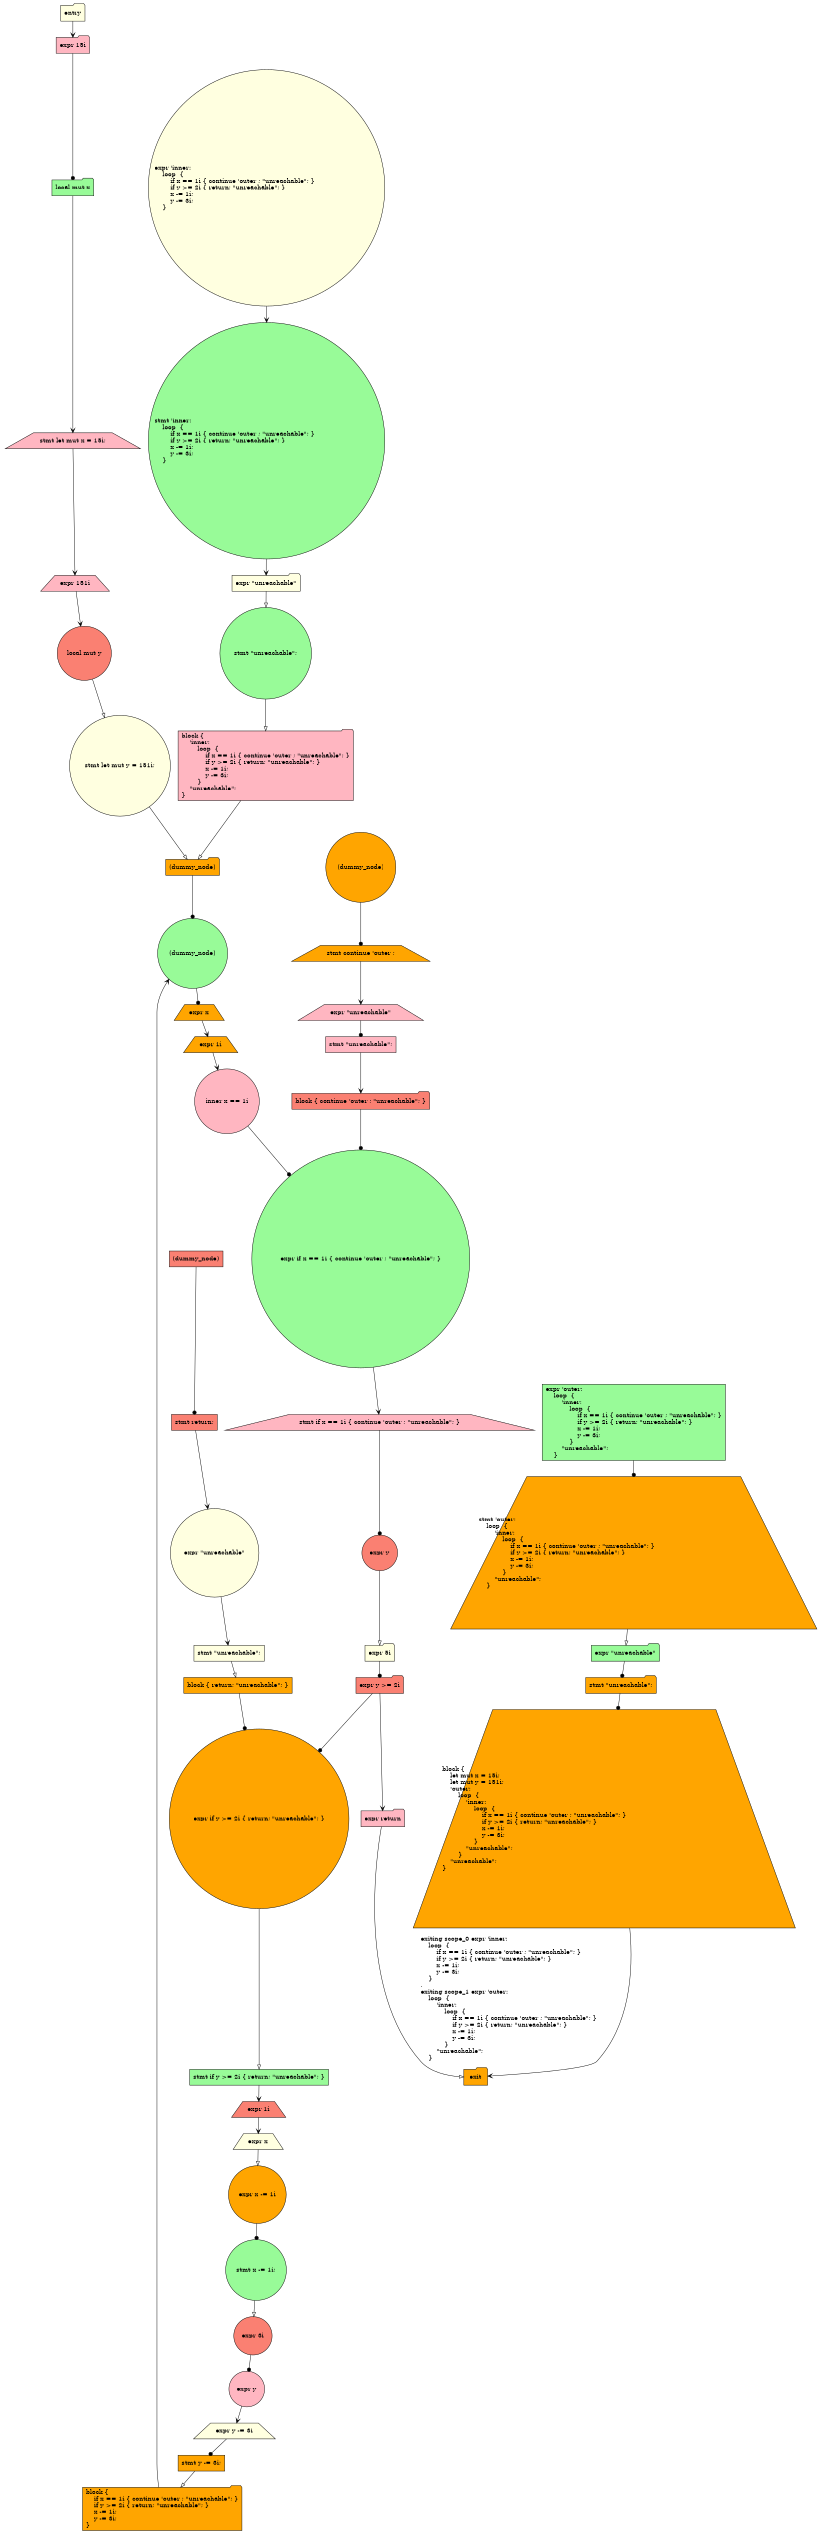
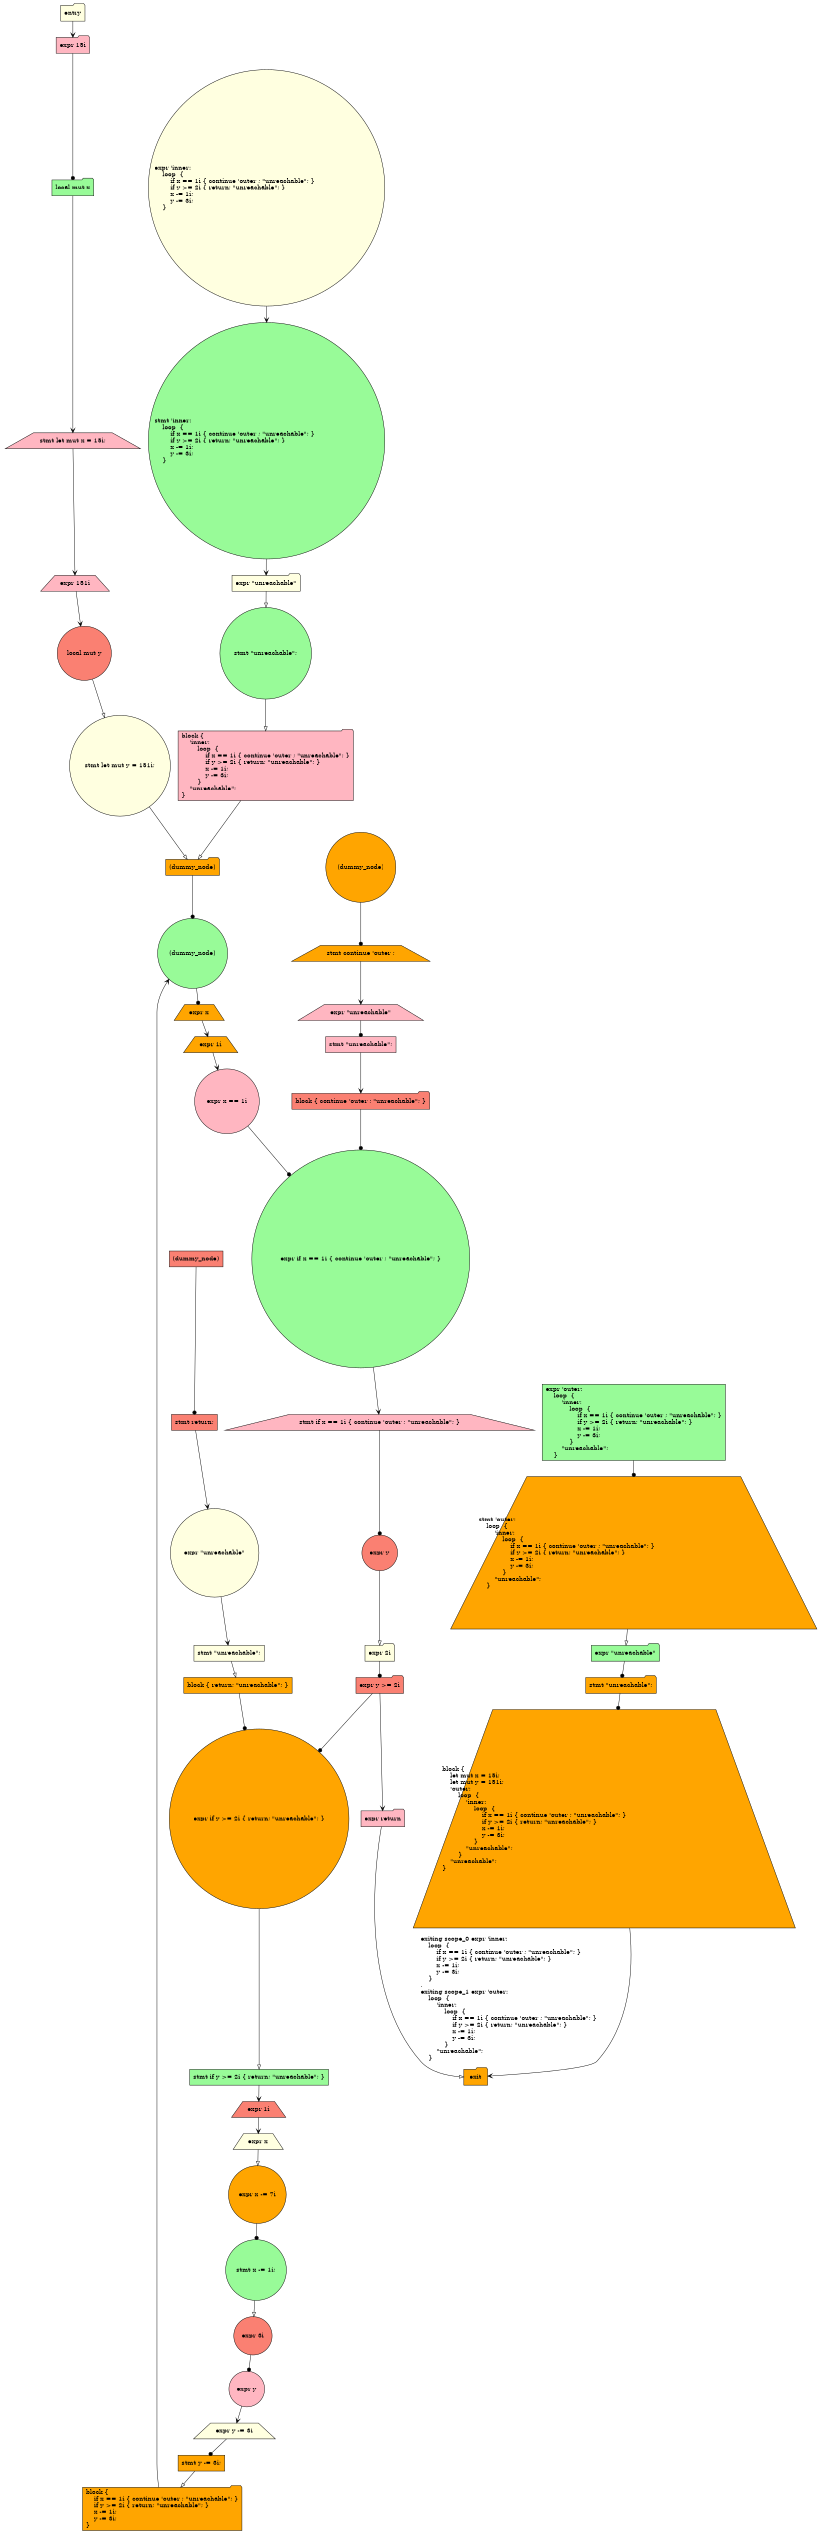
(227, 1101) -> (227, 1101)
(380, 1653) -> (380, 1653)
(257, 2195) -> (257, 2195)
